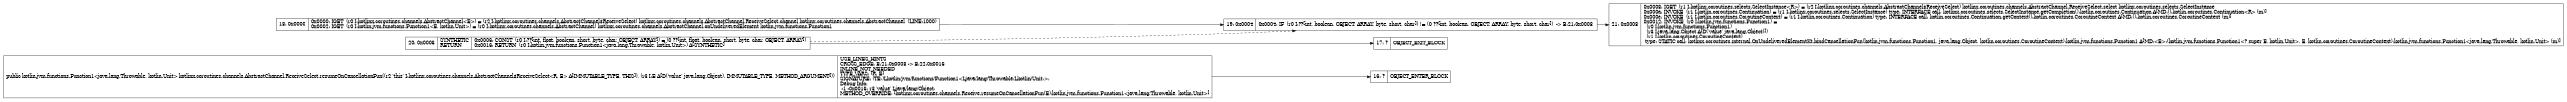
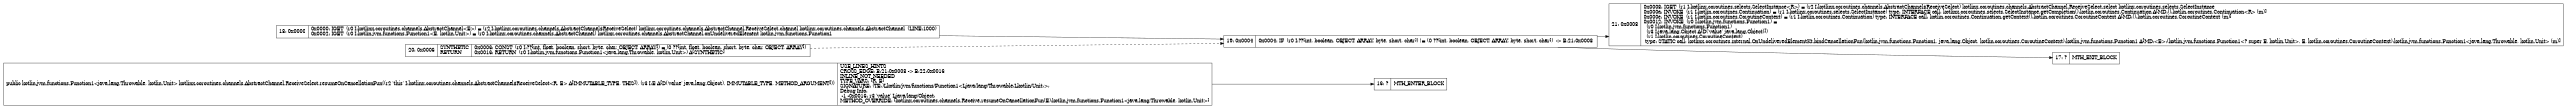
(1090, 43) -> (1804, 54)
(1419, 43) -> (2094, 58)
(1419, 77) -> (1419, 84)
